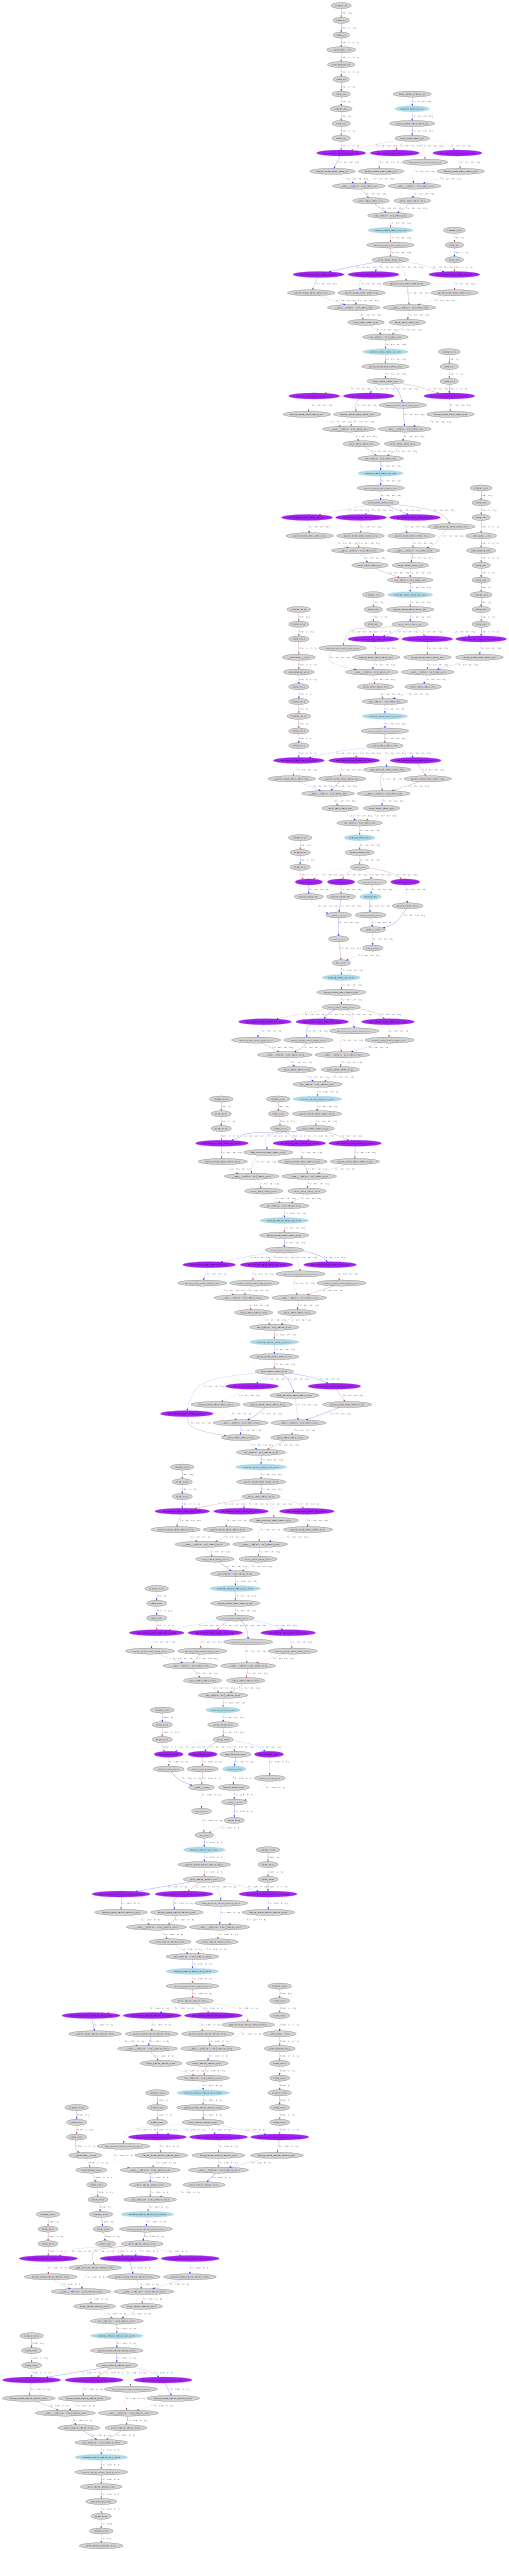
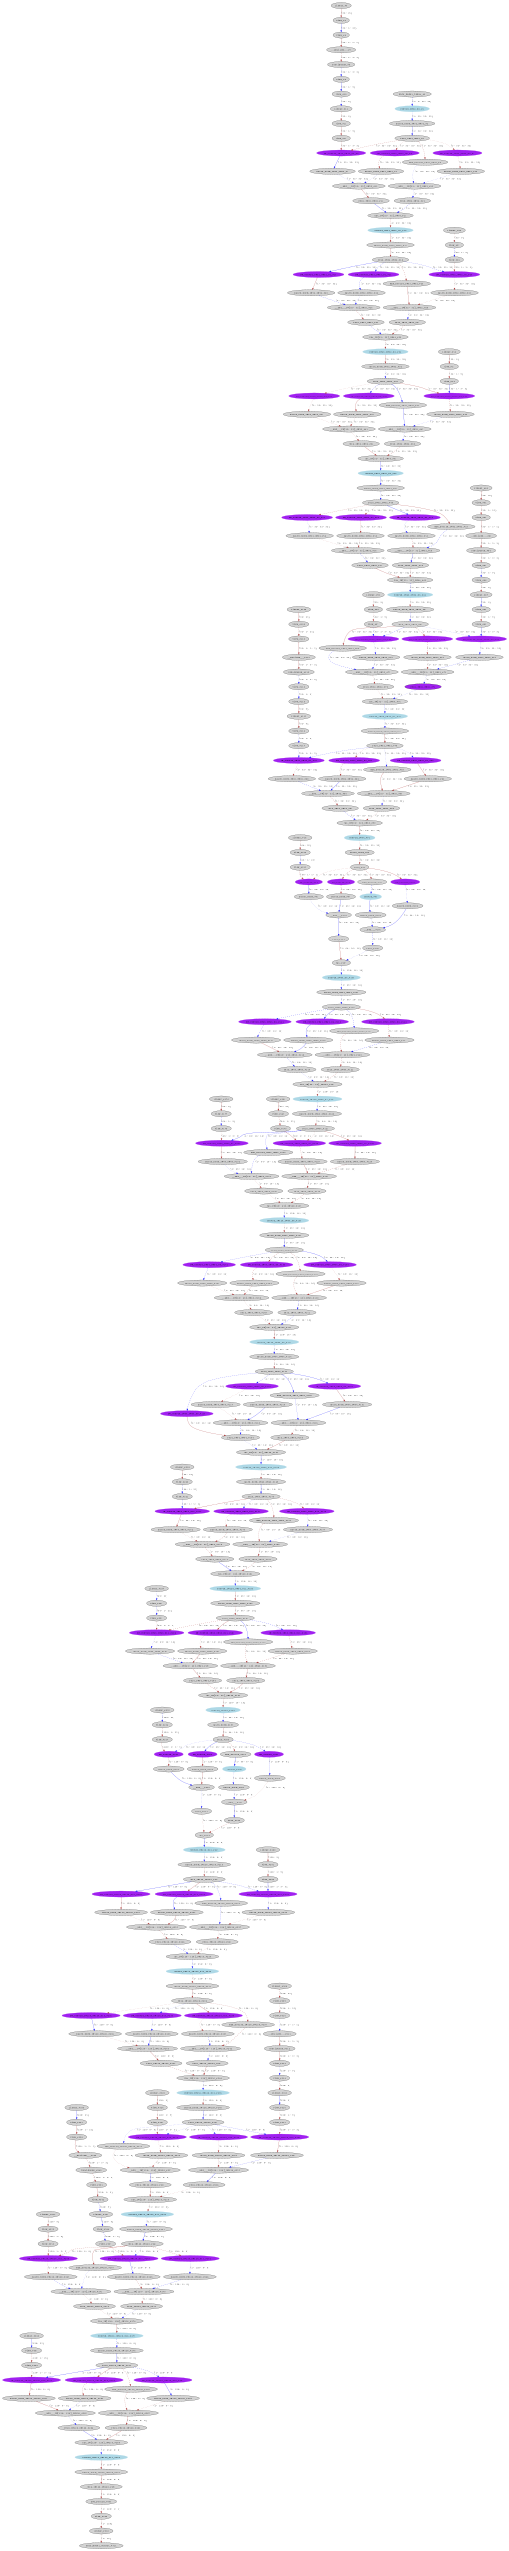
(423, 687) -> (423, 687)
